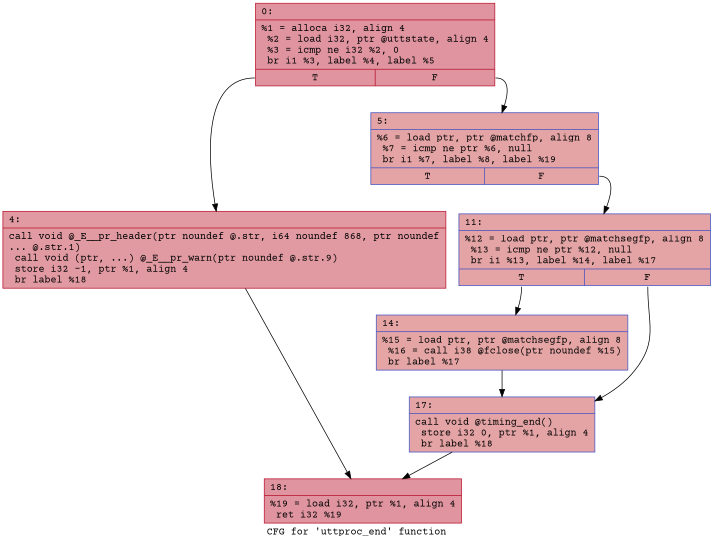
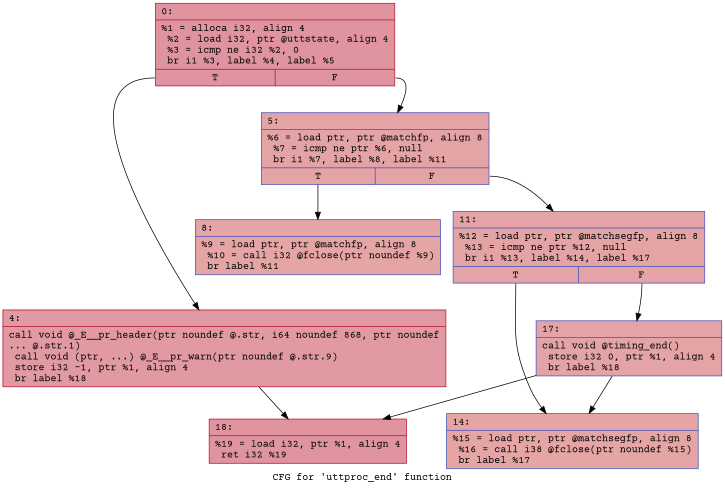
(467, 159) -> (357, 159)
none -> (318, 247)
(502, 380) -> (603, 392)
